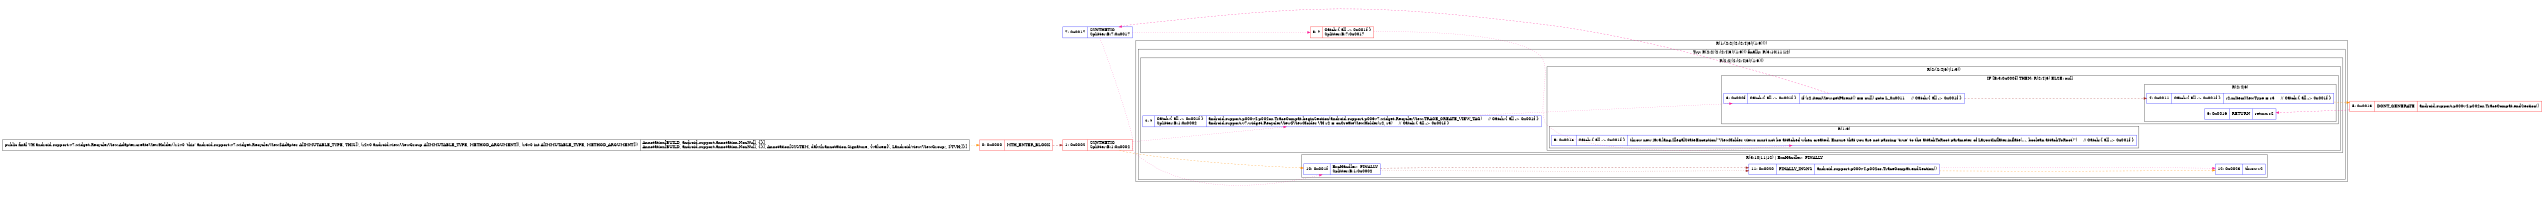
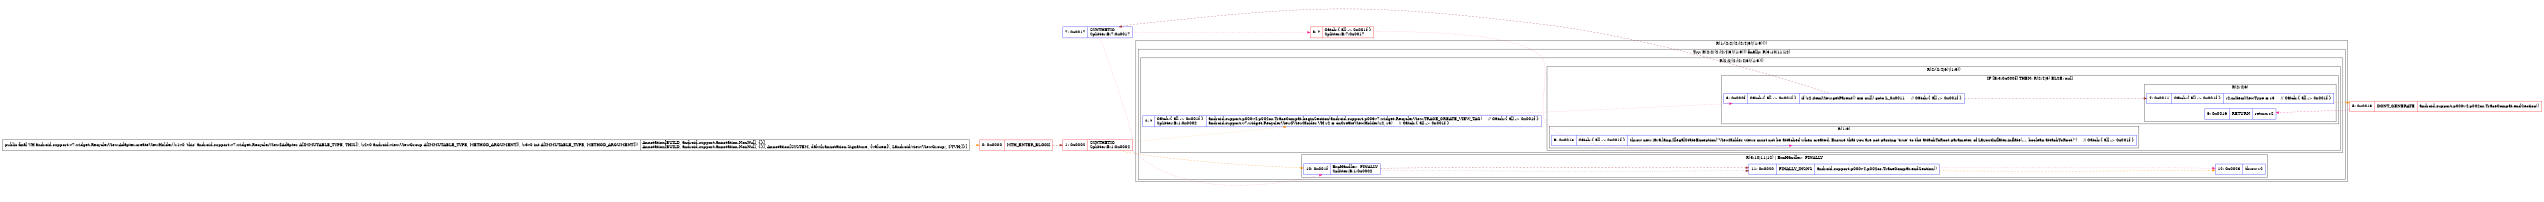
(1479, 17) -> (1479, 17)
(1208, 134) -> (1208, 134)
